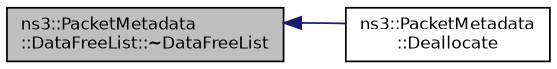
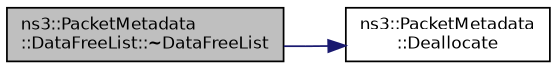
(323, 23) -> (306, 46)
